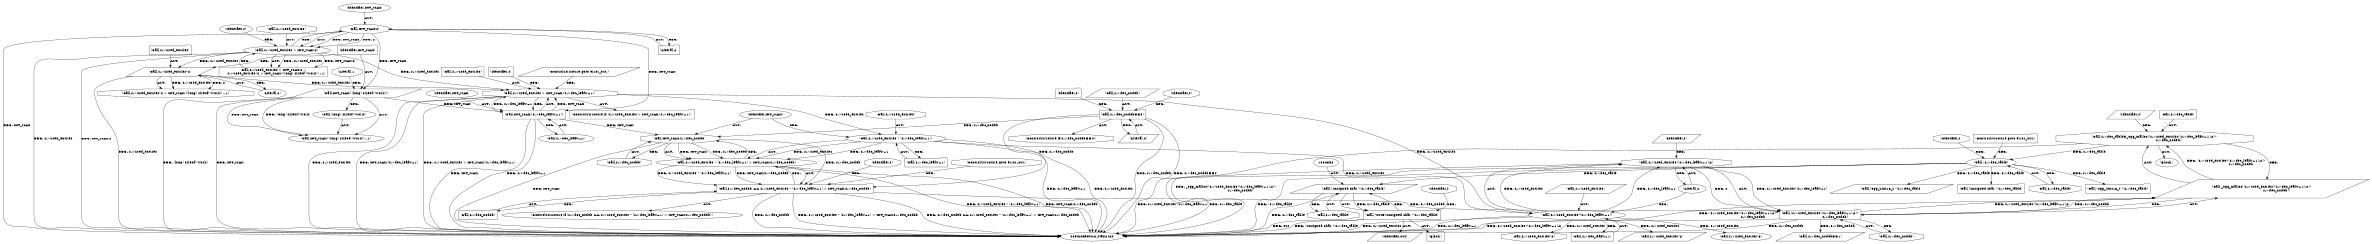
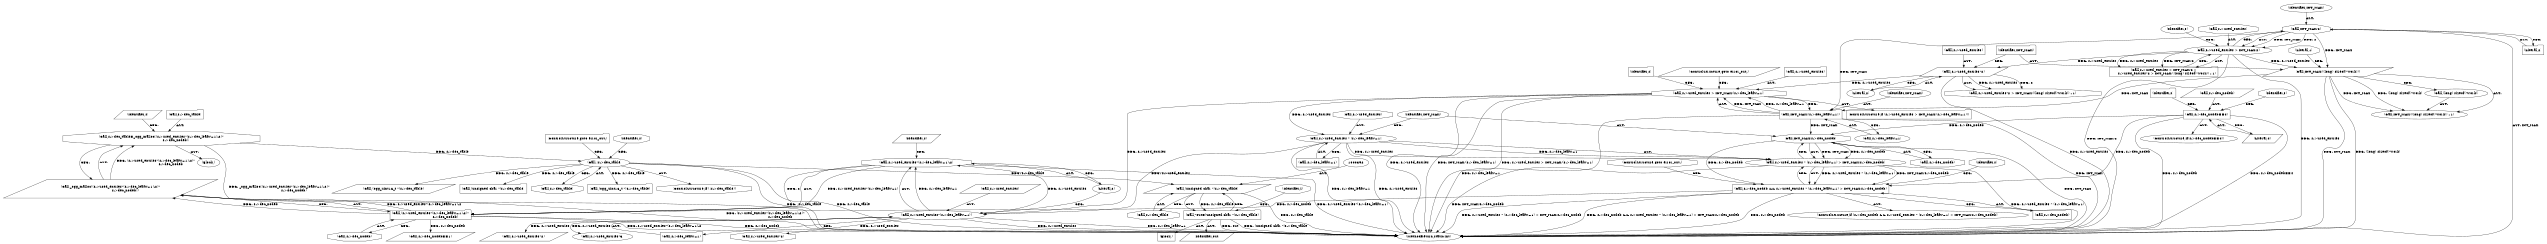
(412, 79) -> (2267, 62)
(539, 104) -> (1814, 104)
(17, 125) -> (2526, 125)
(1061, 139) -> (2189, 139)
none -> (704, 189)
